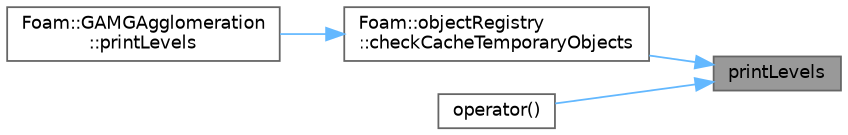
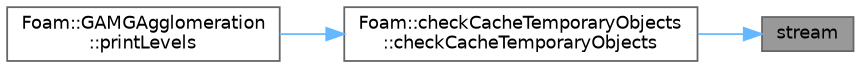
(497, 34) -> (521, 34)
(777, 74) -> (808, 34)
(497, 111) -> none
